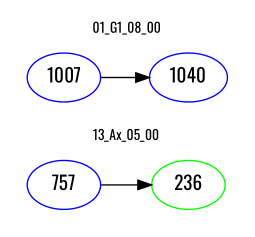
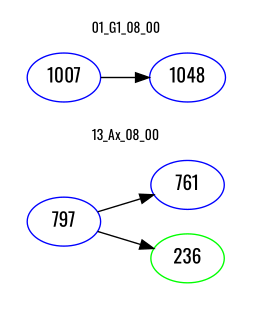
(188, 78) -> (188, 78)
(126, 137) -> (126, 137)
(64, 185) -> (64, 222)
none -> (188, 185)
